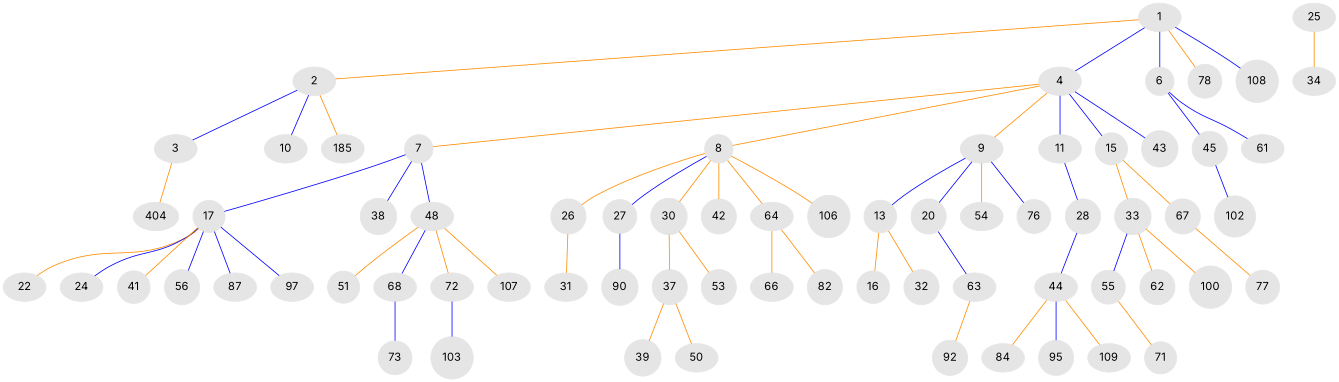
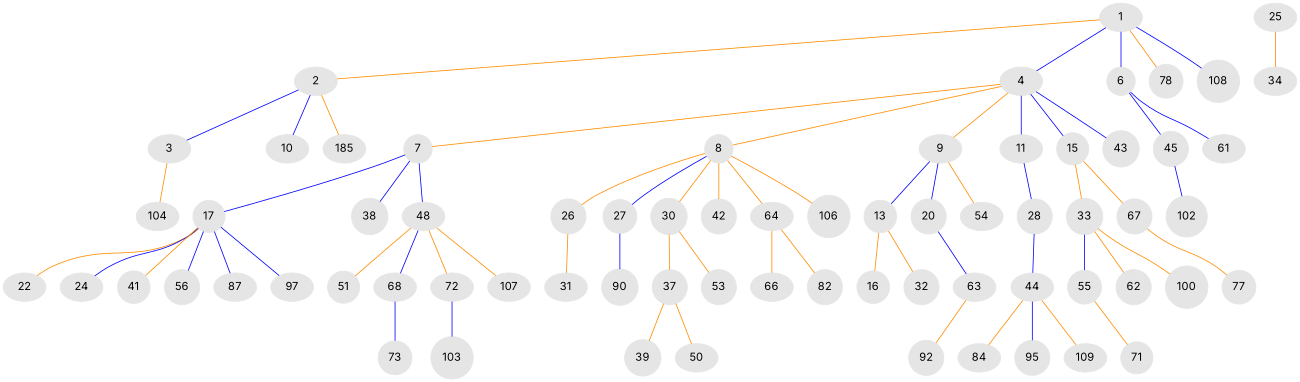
(156, 216) -> (158, 216)
(1034, 216) -> none
